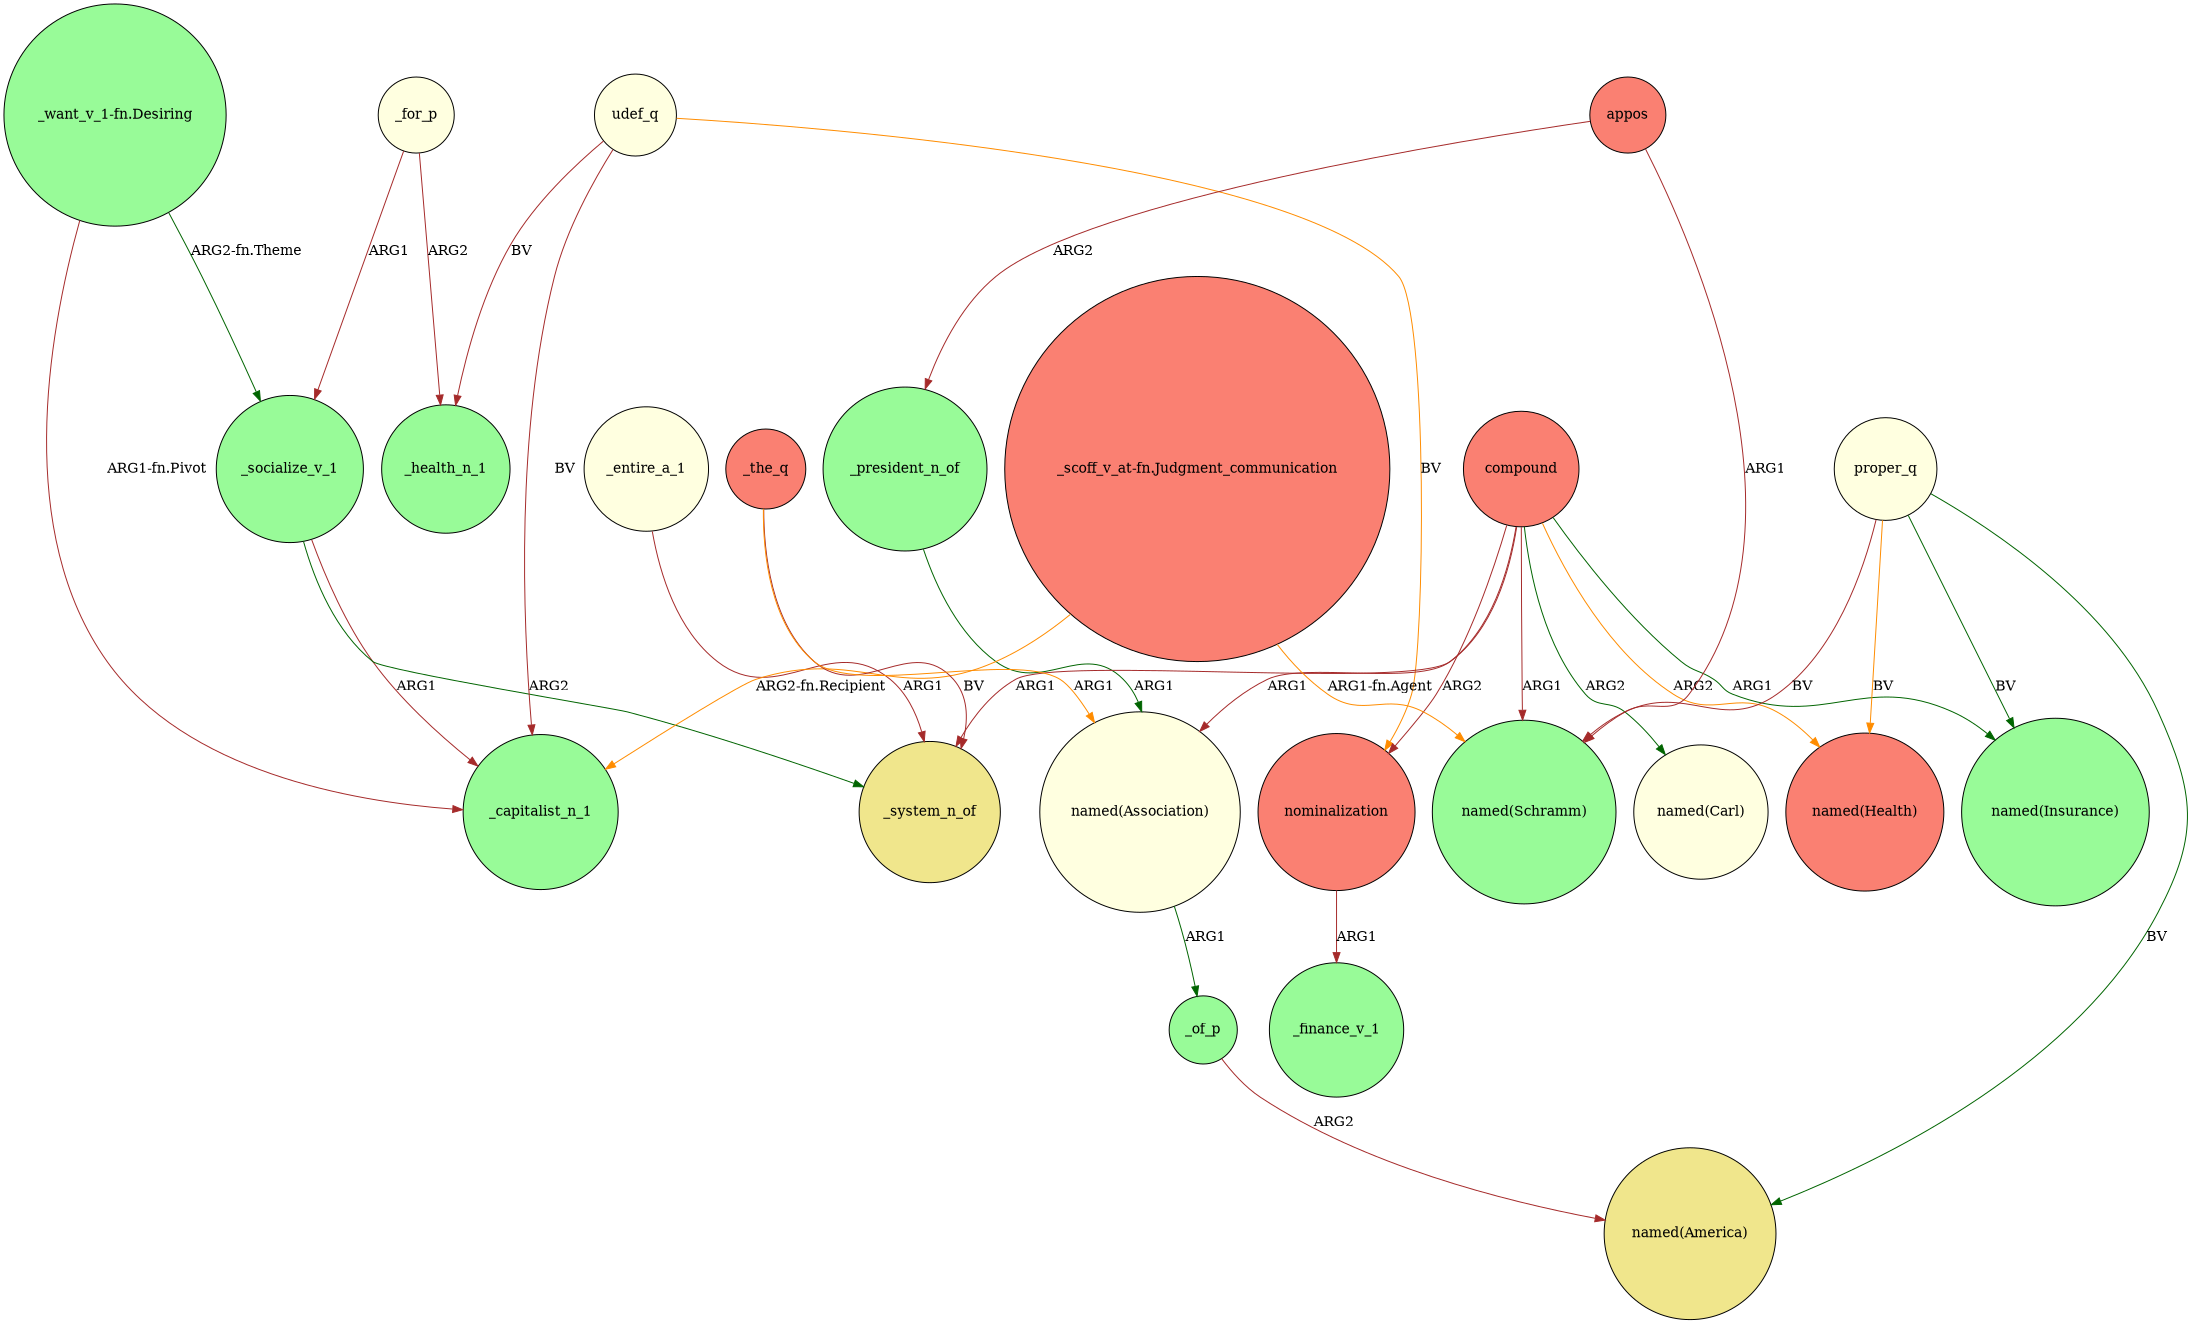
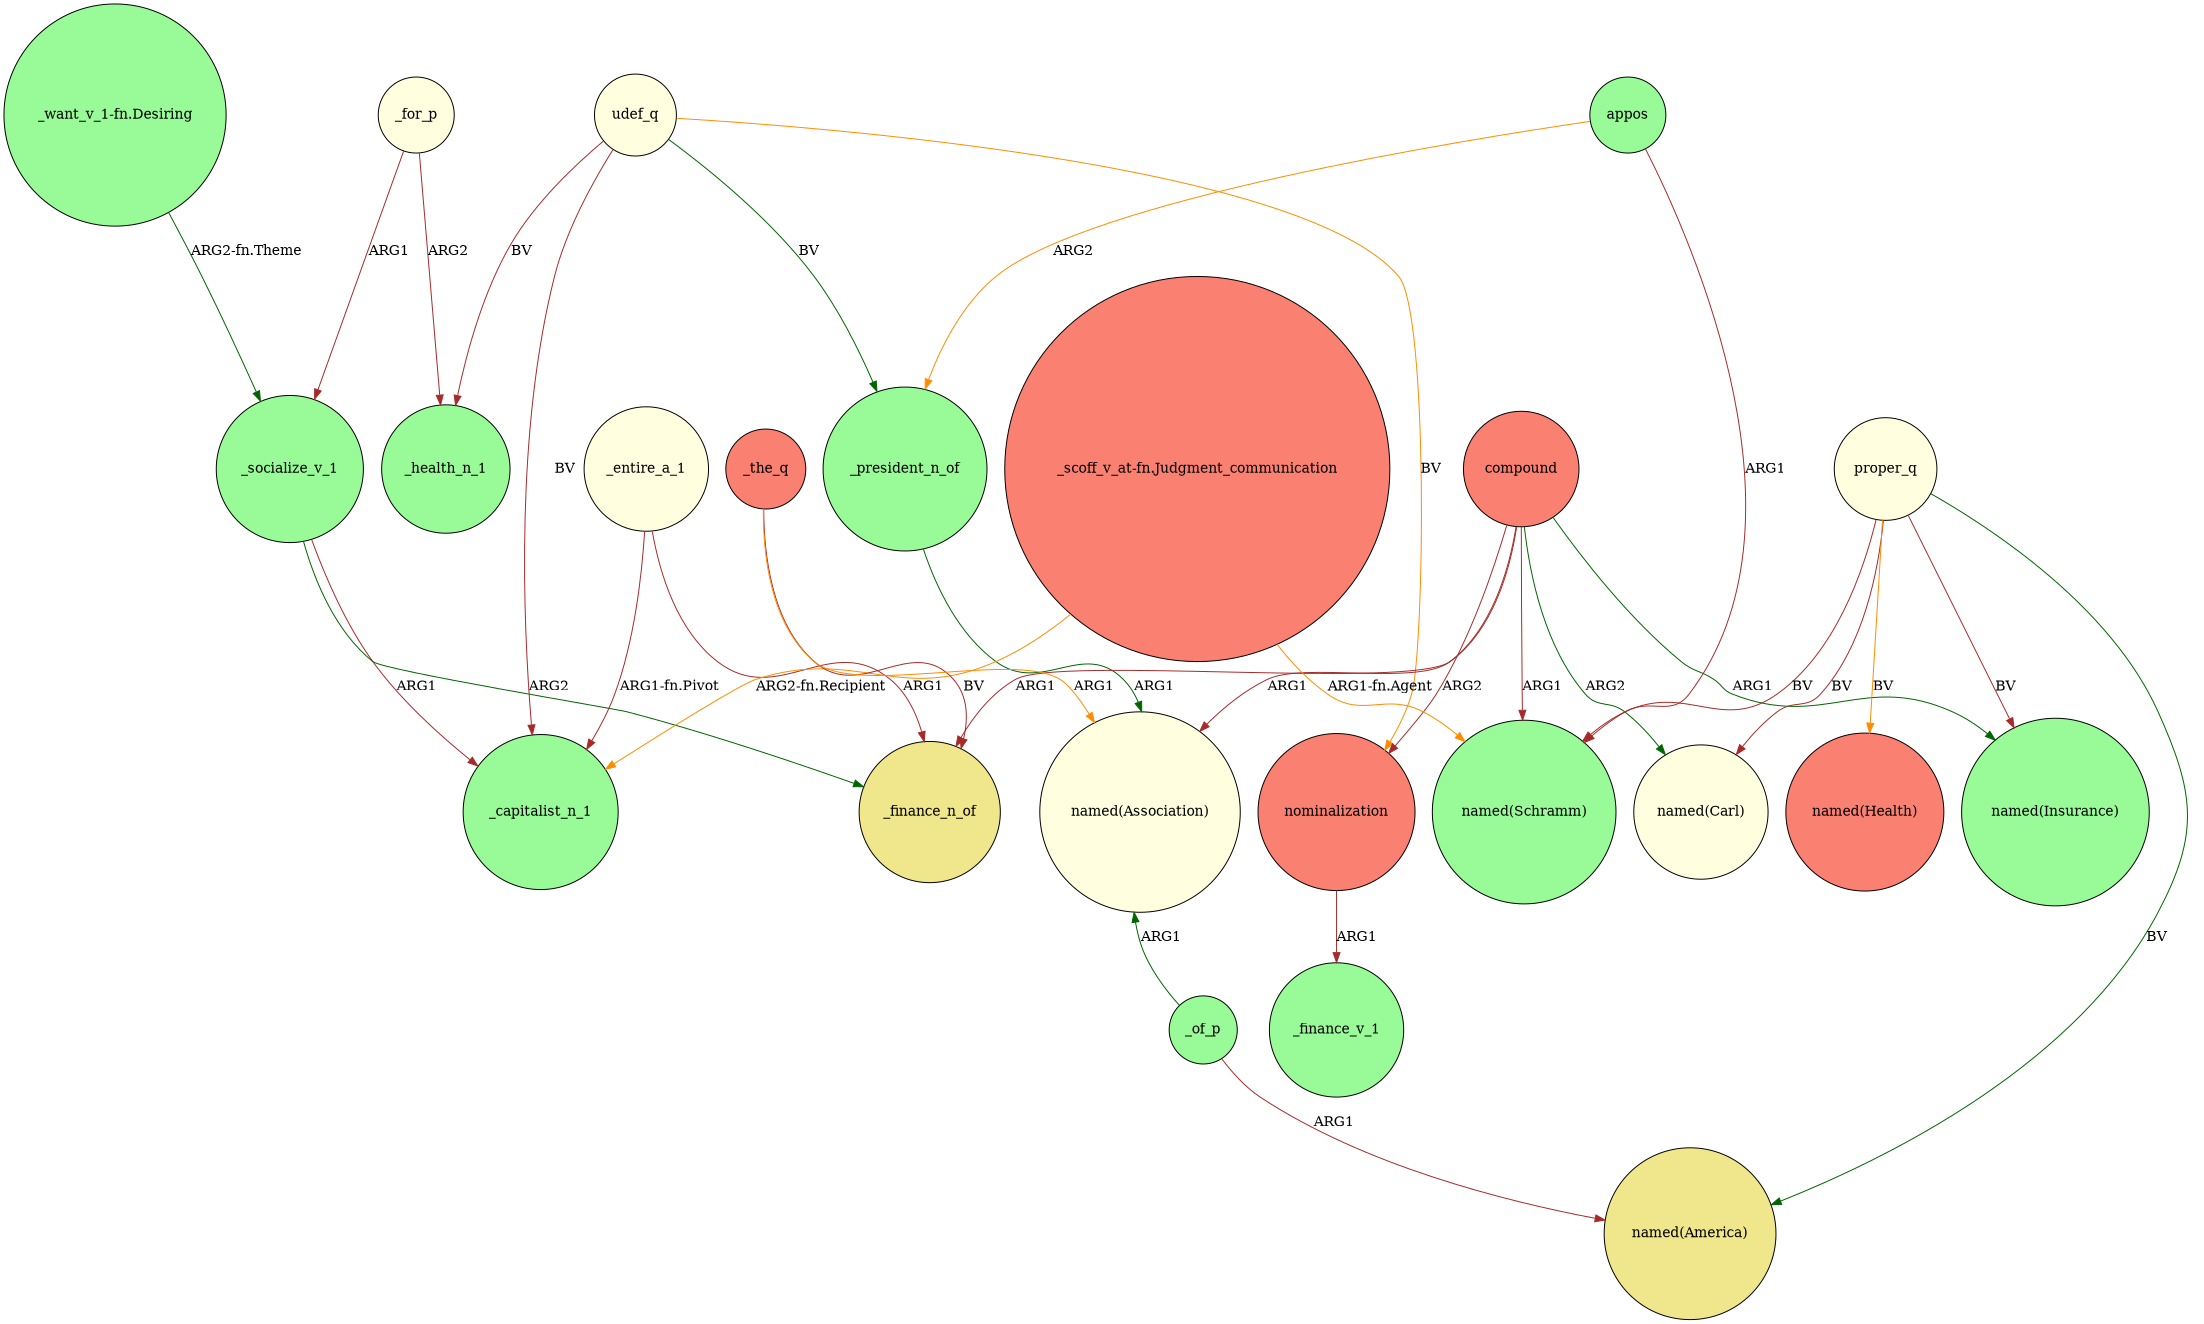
(1628, 115) -> (1628, 115)
(1244, 186) -> (1244, 186)
none -> (789, 246)
(1959, 617) -> (1959, 617)
(90, 632) -> (630, 639)
none -> (1846, 657)
(1648, 674) -> none
(930, 812) -> (930, 812)
(1186, 946) -> (1151, 967)
(1334, 1123) -> (1334, 1123)
